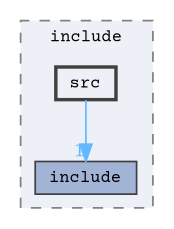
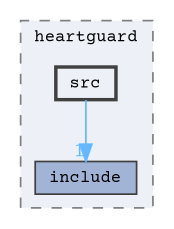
(87, 37) -> (87, 37)
